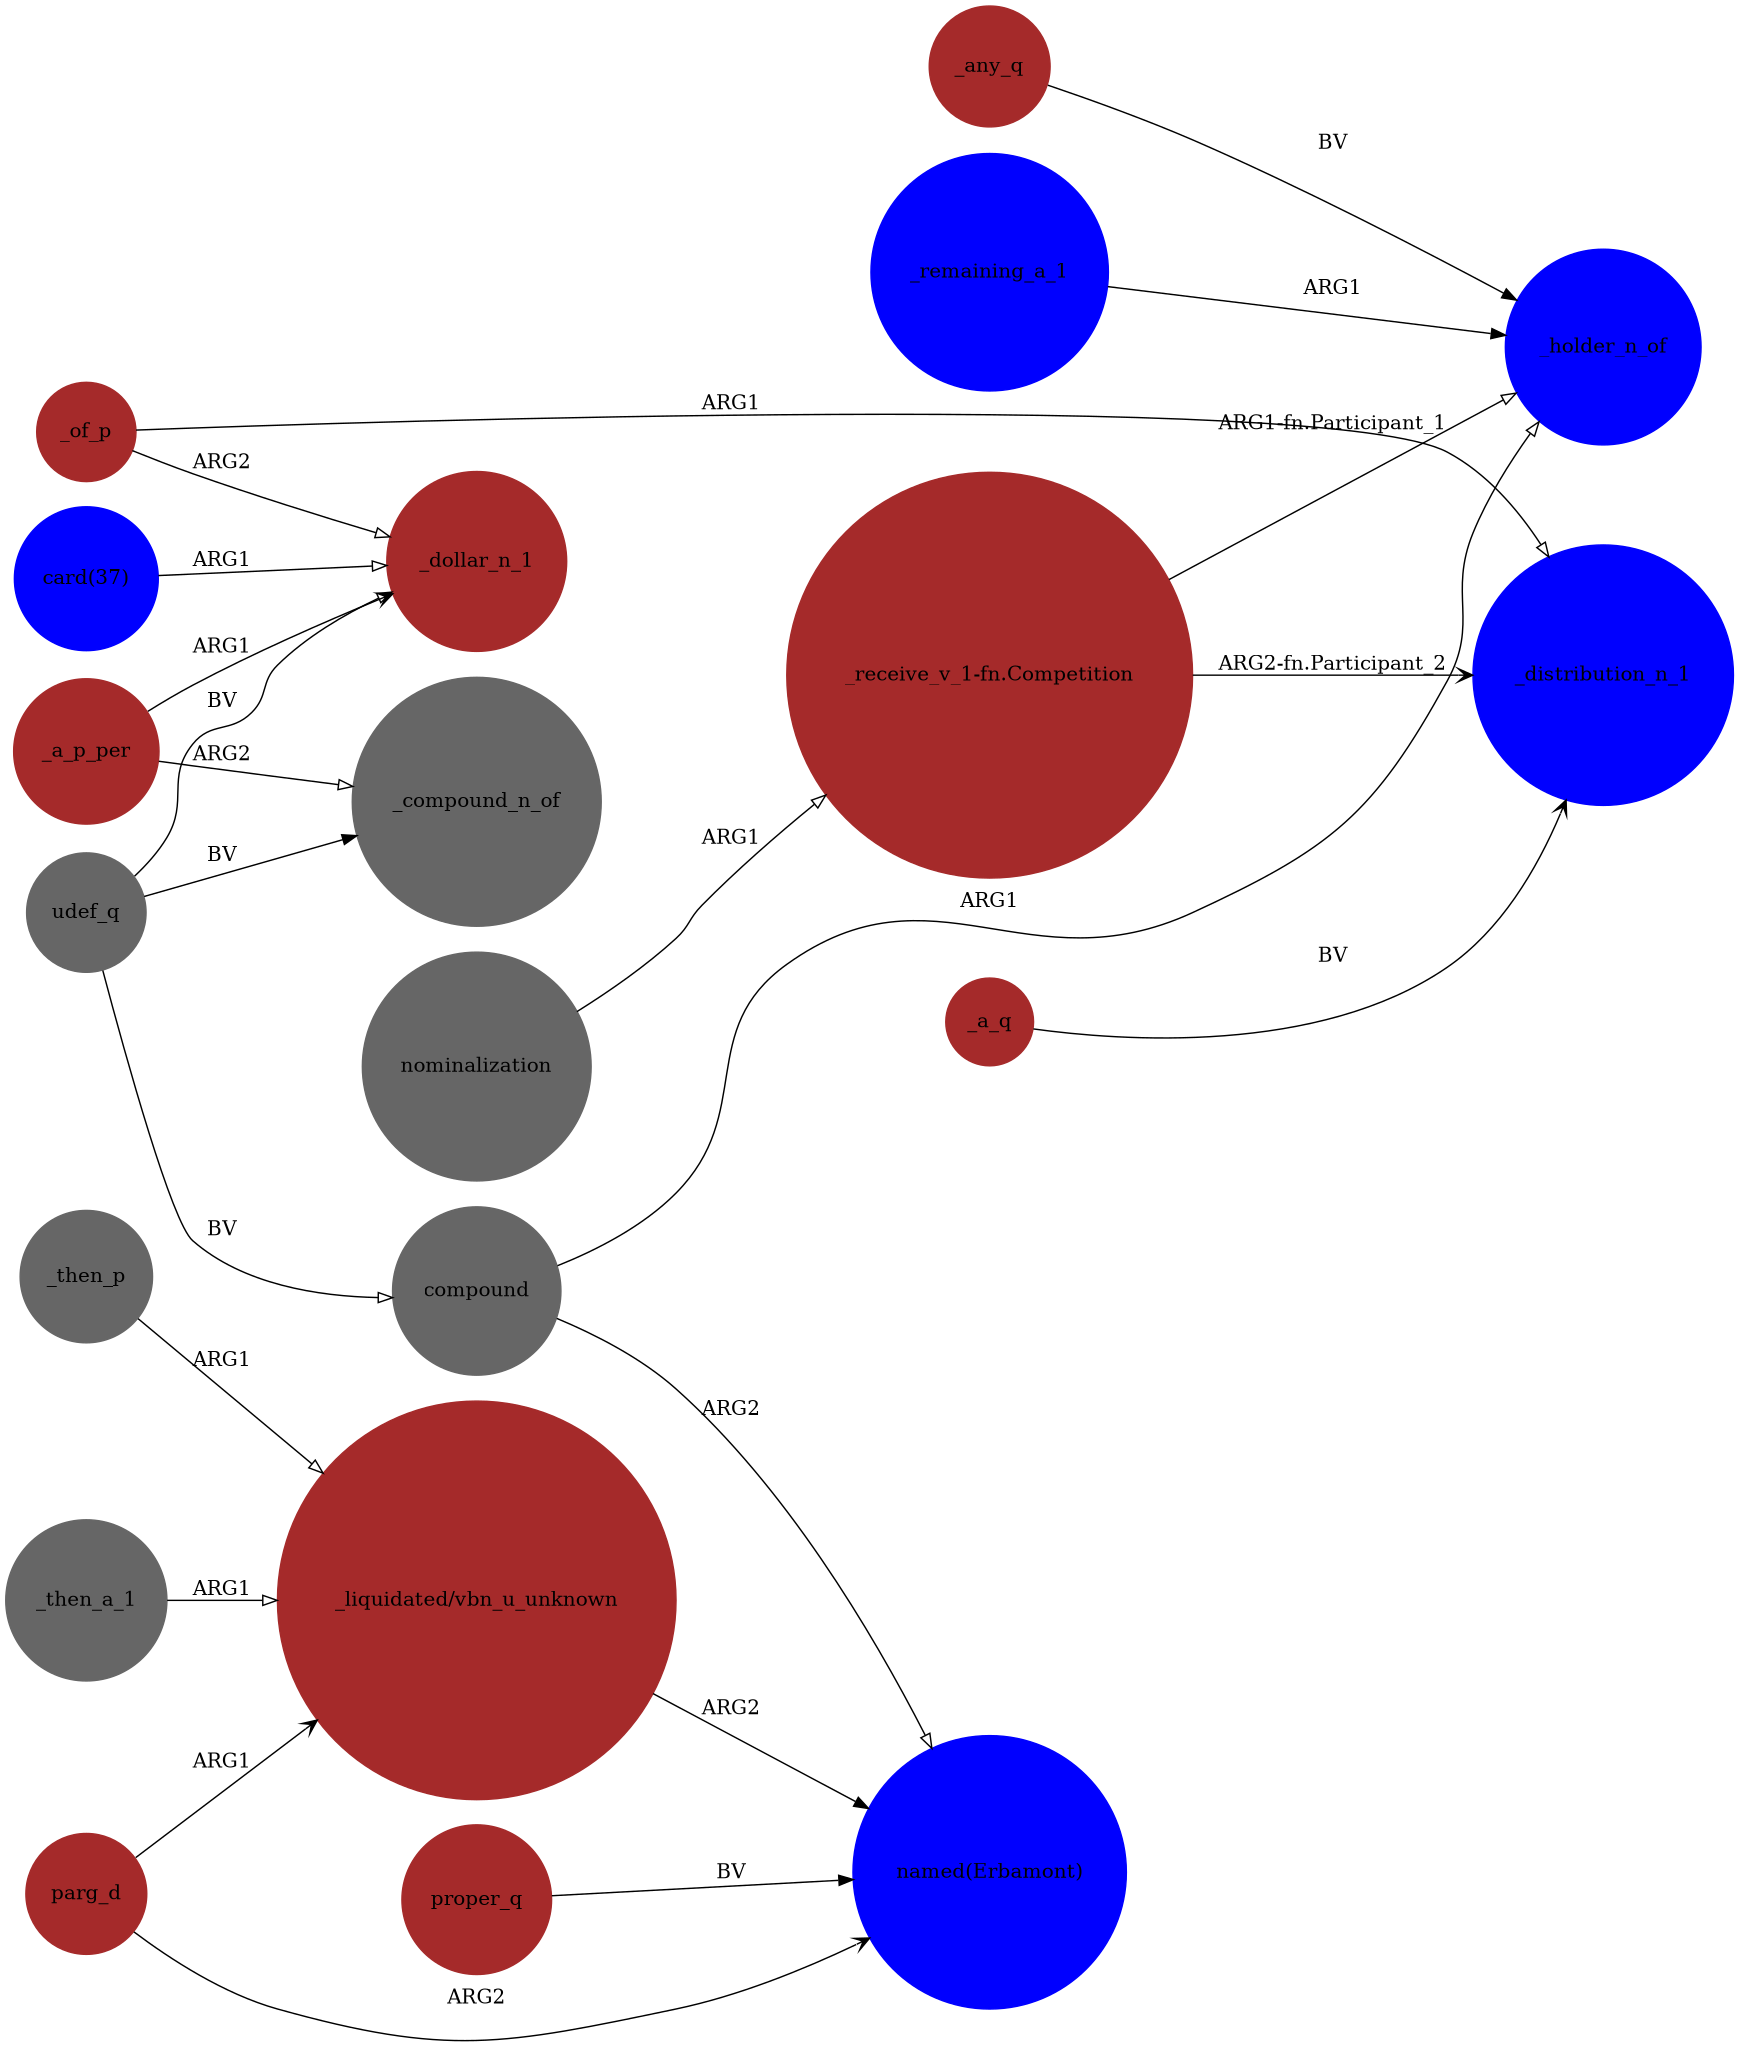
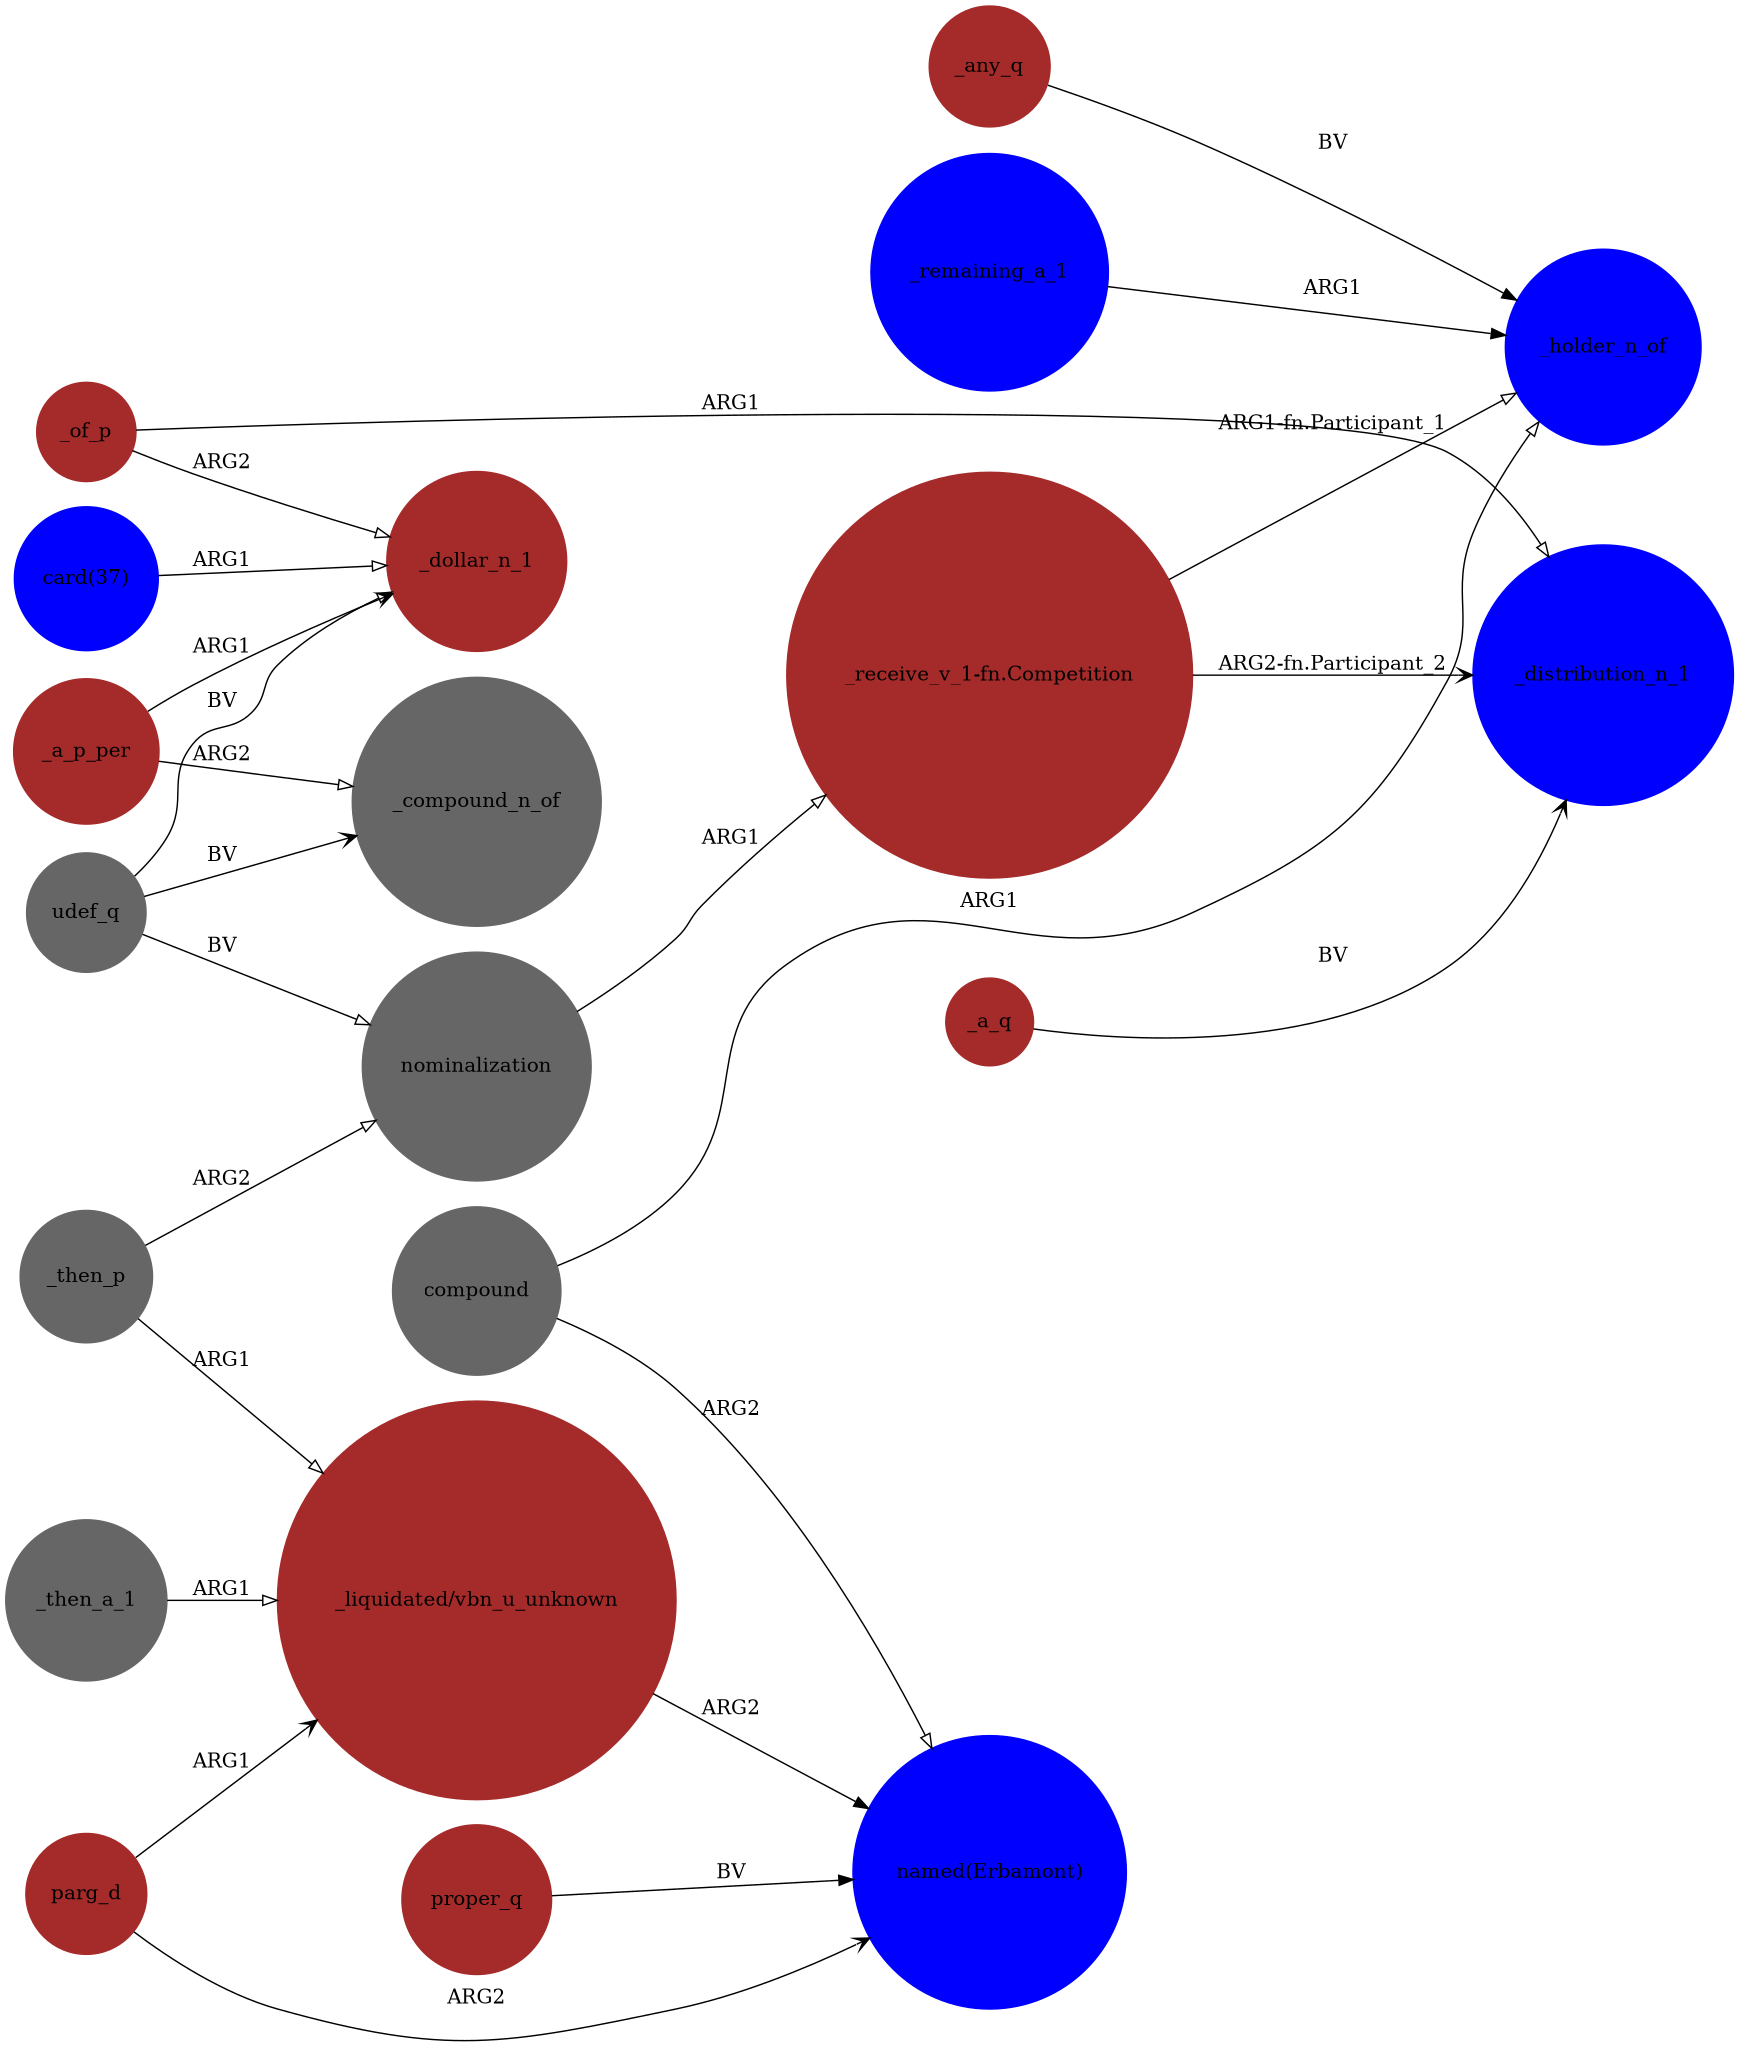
(244, 868) -> (244, 868)
none -> (254, 1186)
(173, 1202) -> (250, 977)
